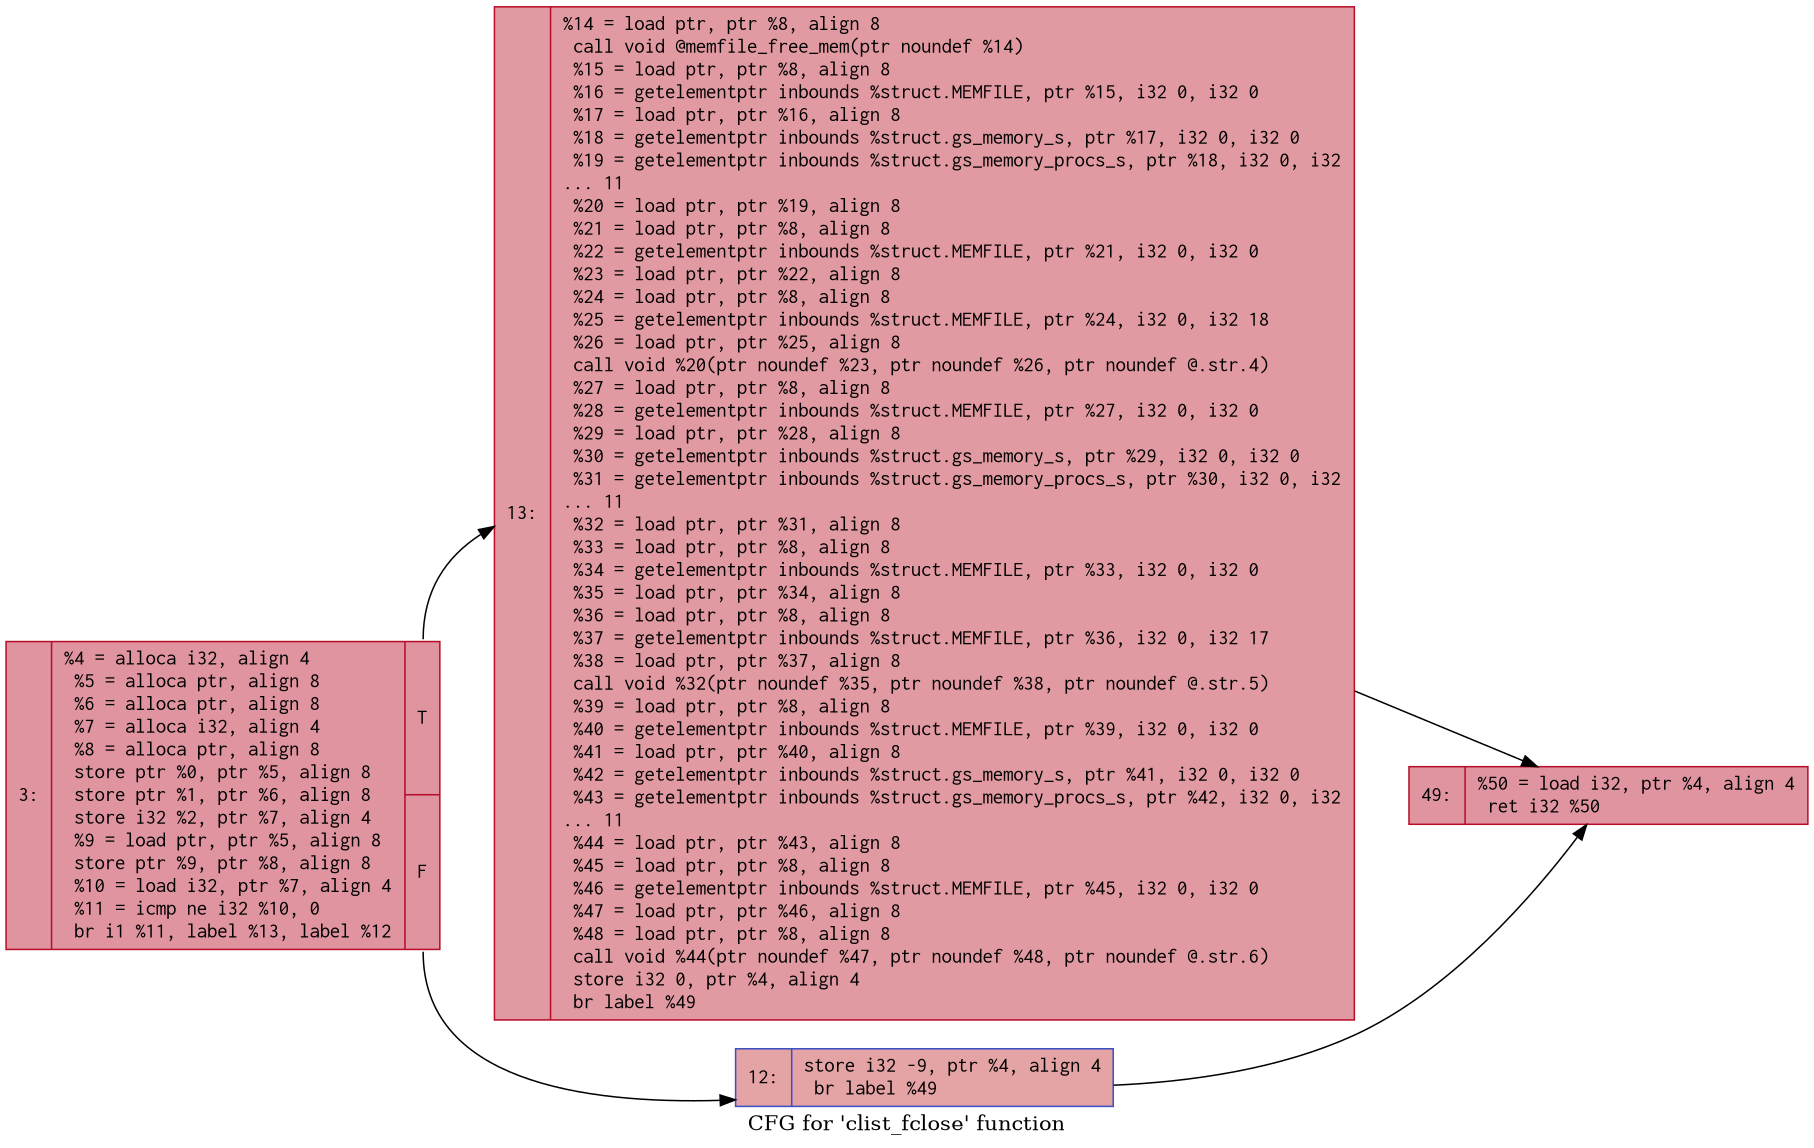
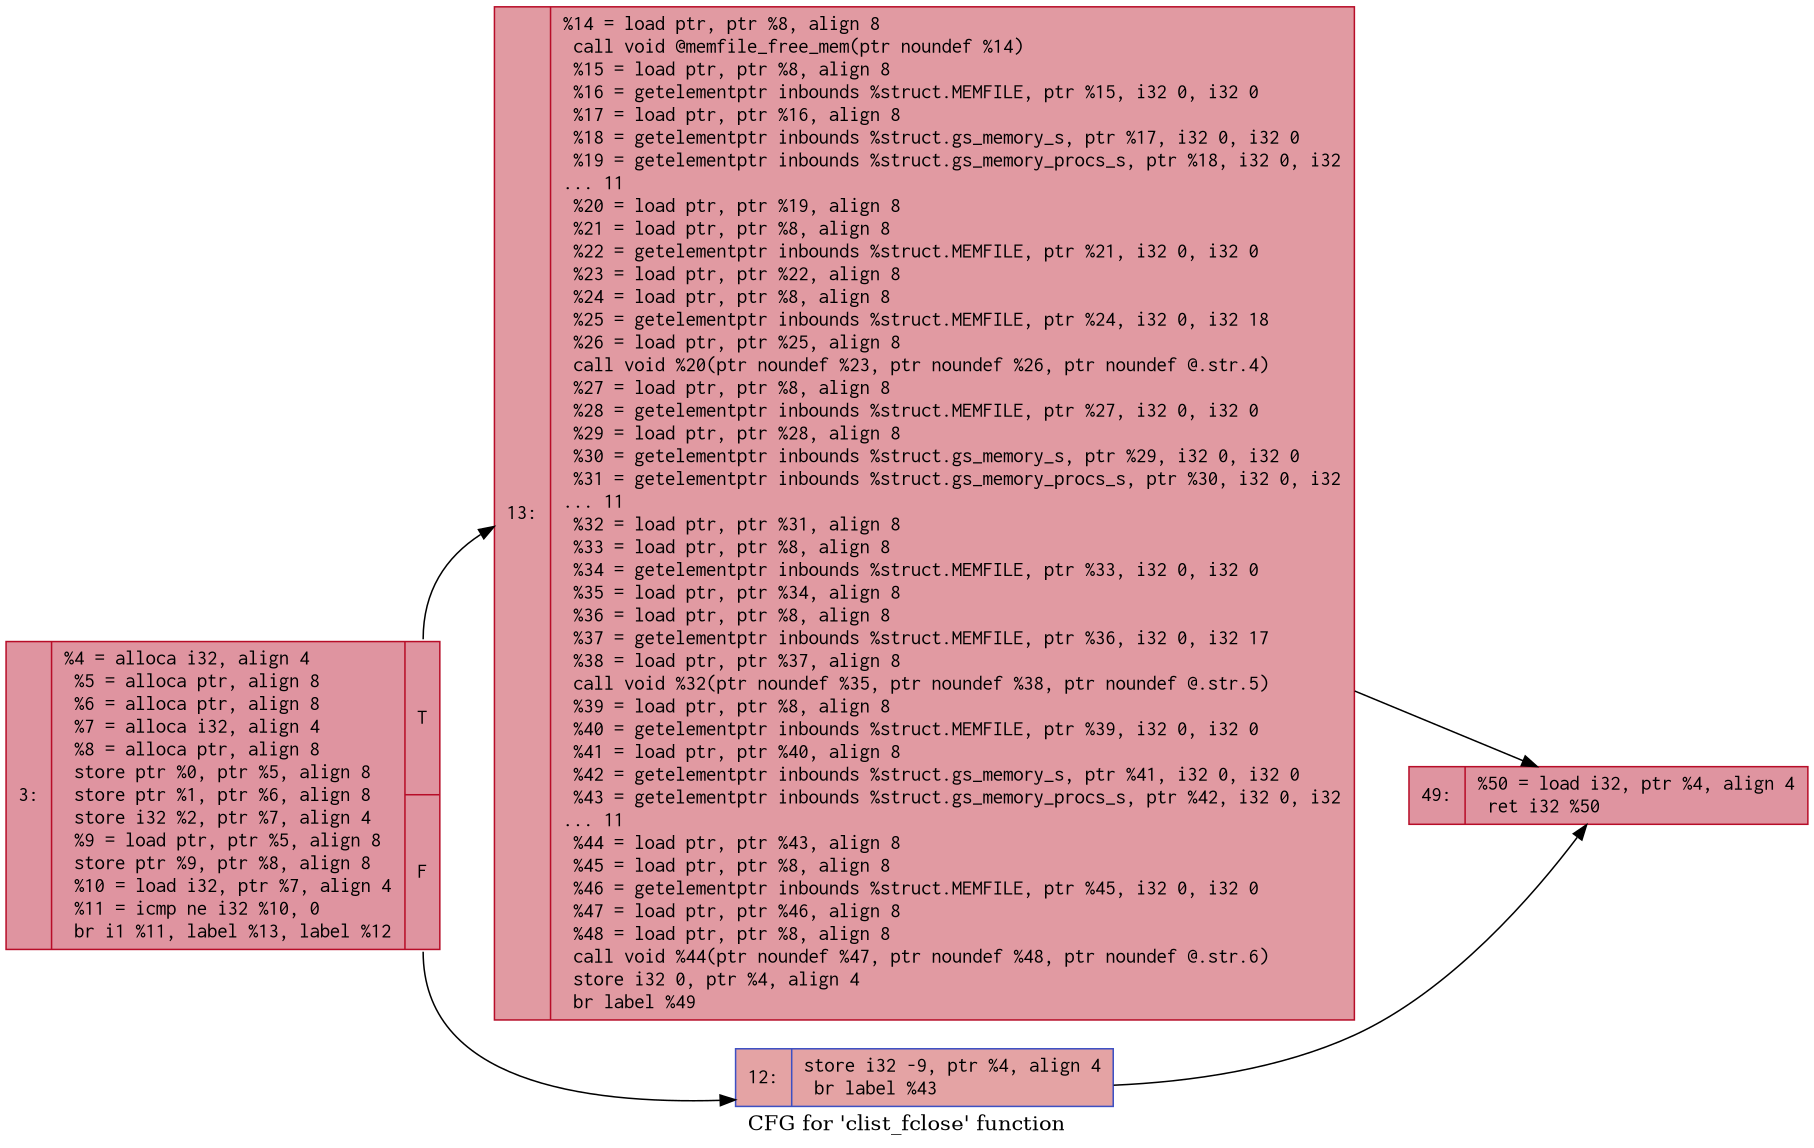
(871, 1088) -> (871, 1088)
